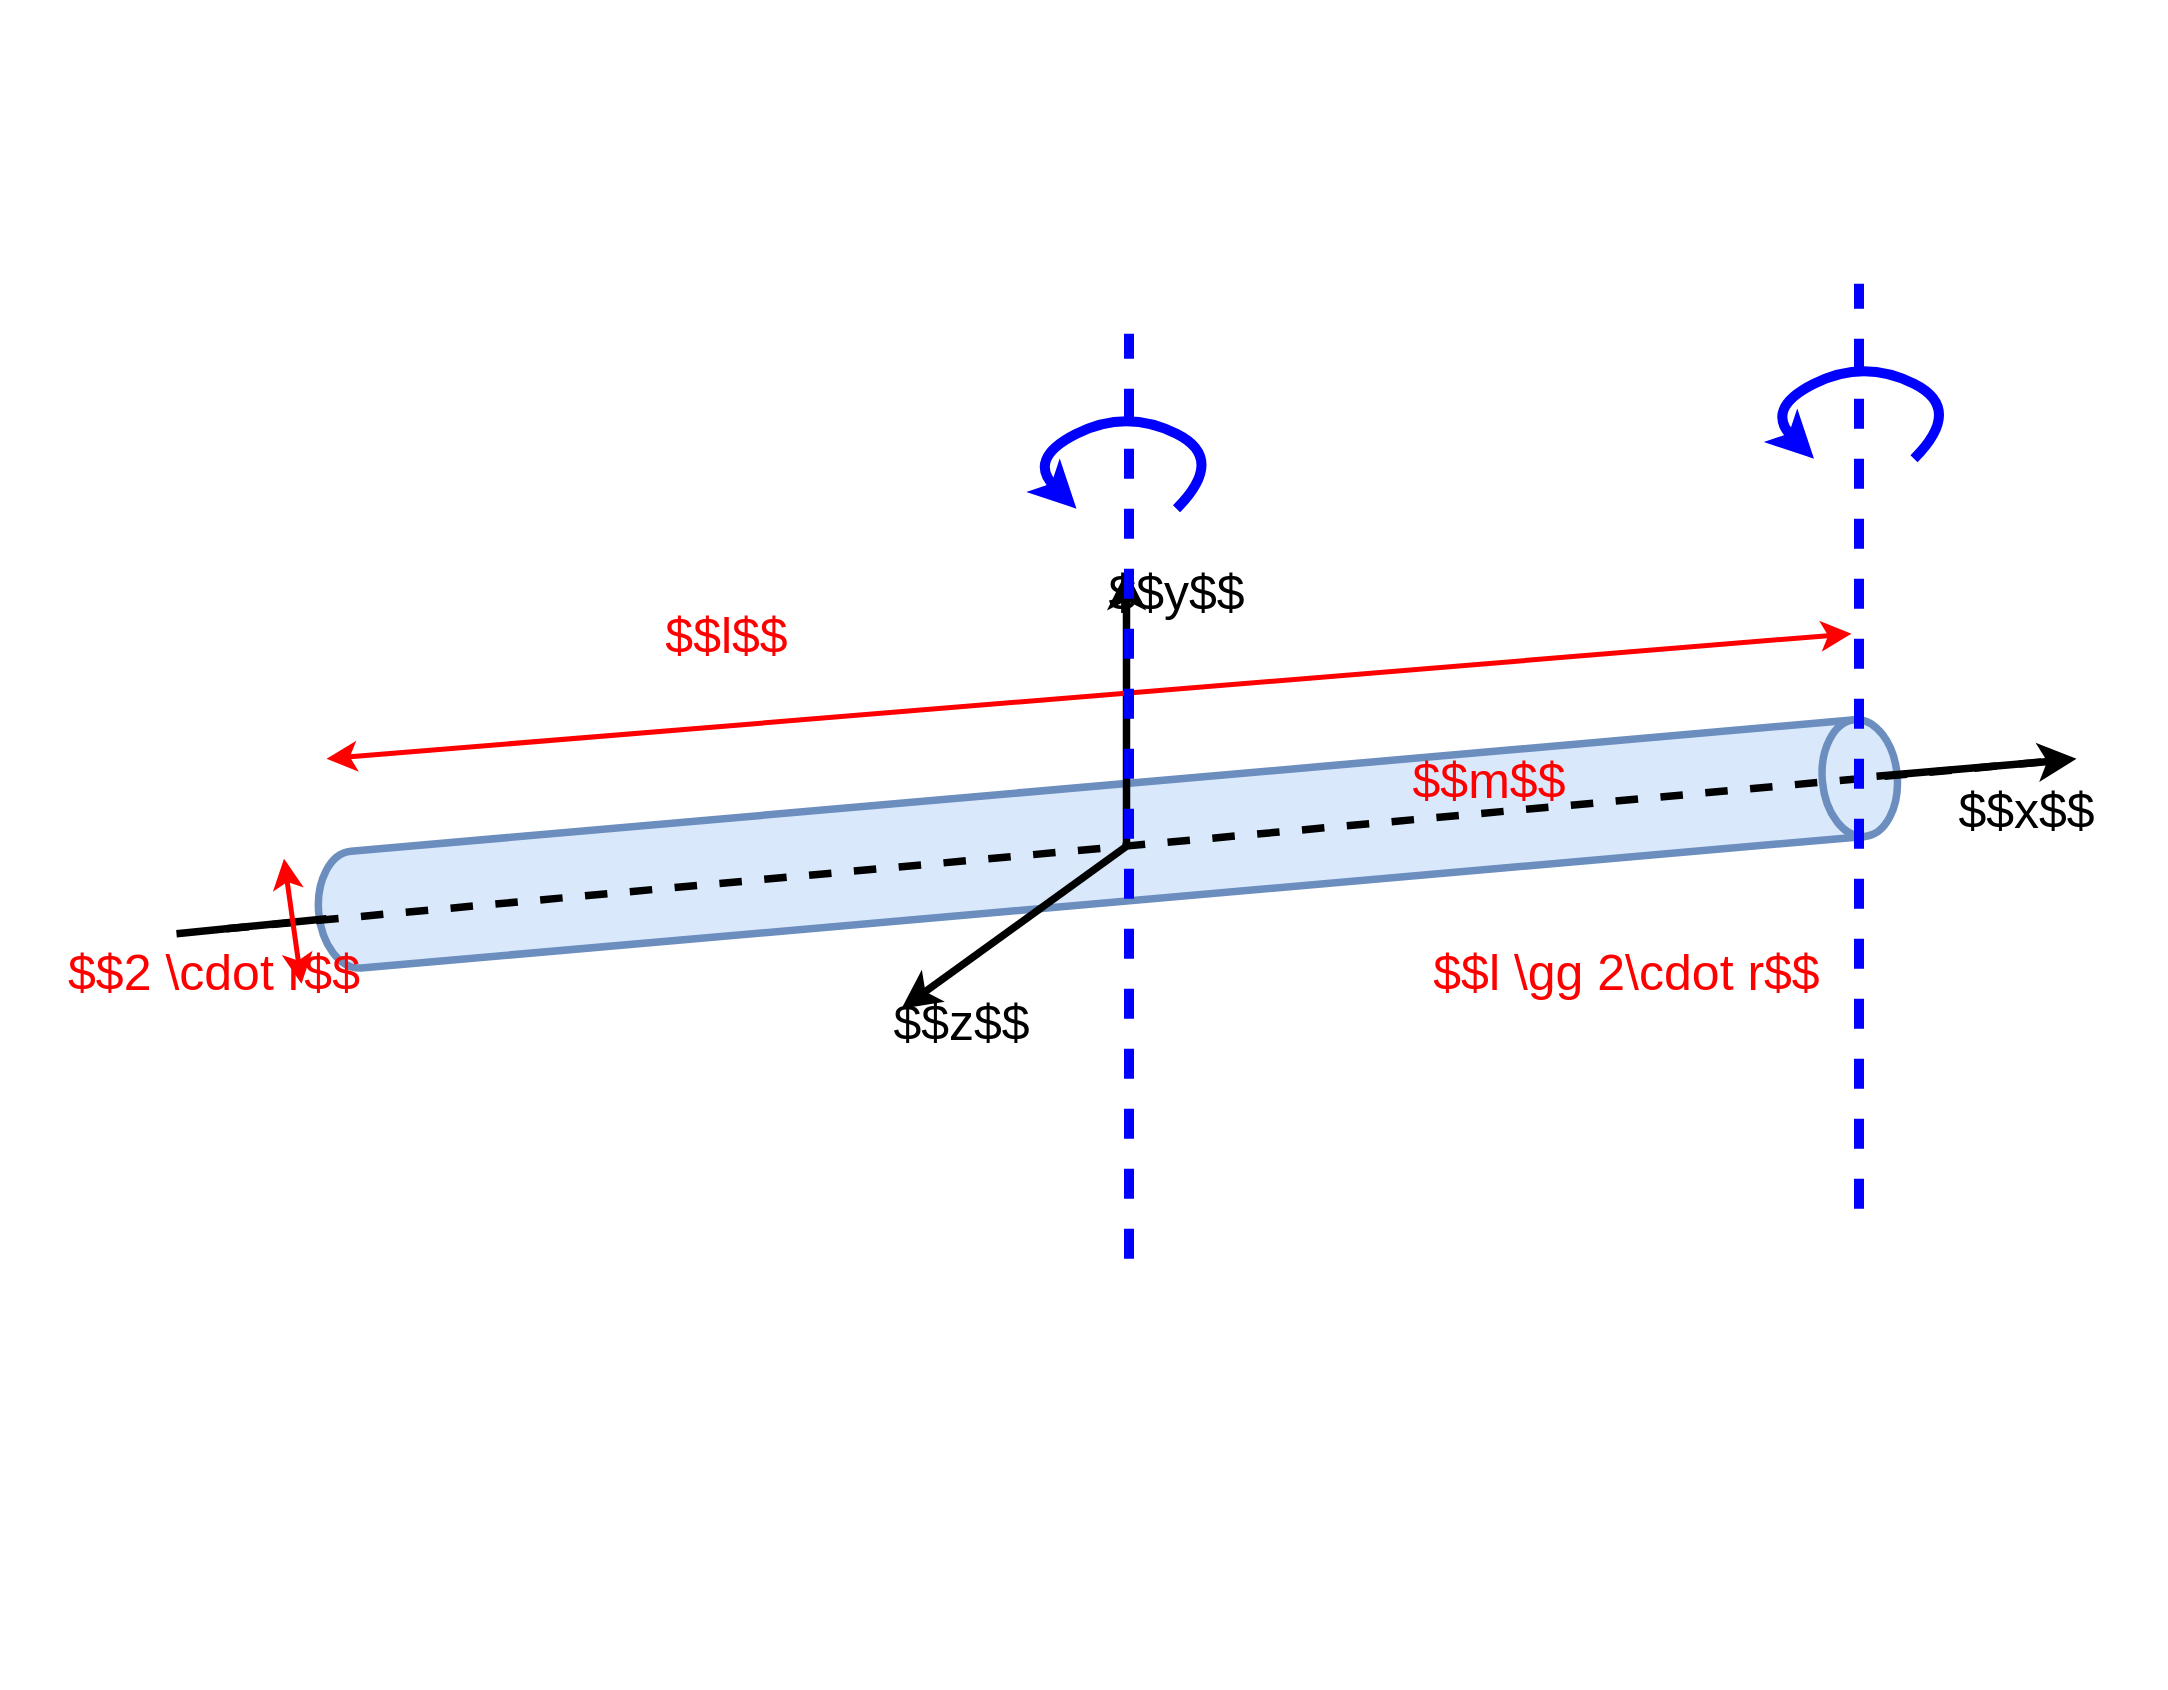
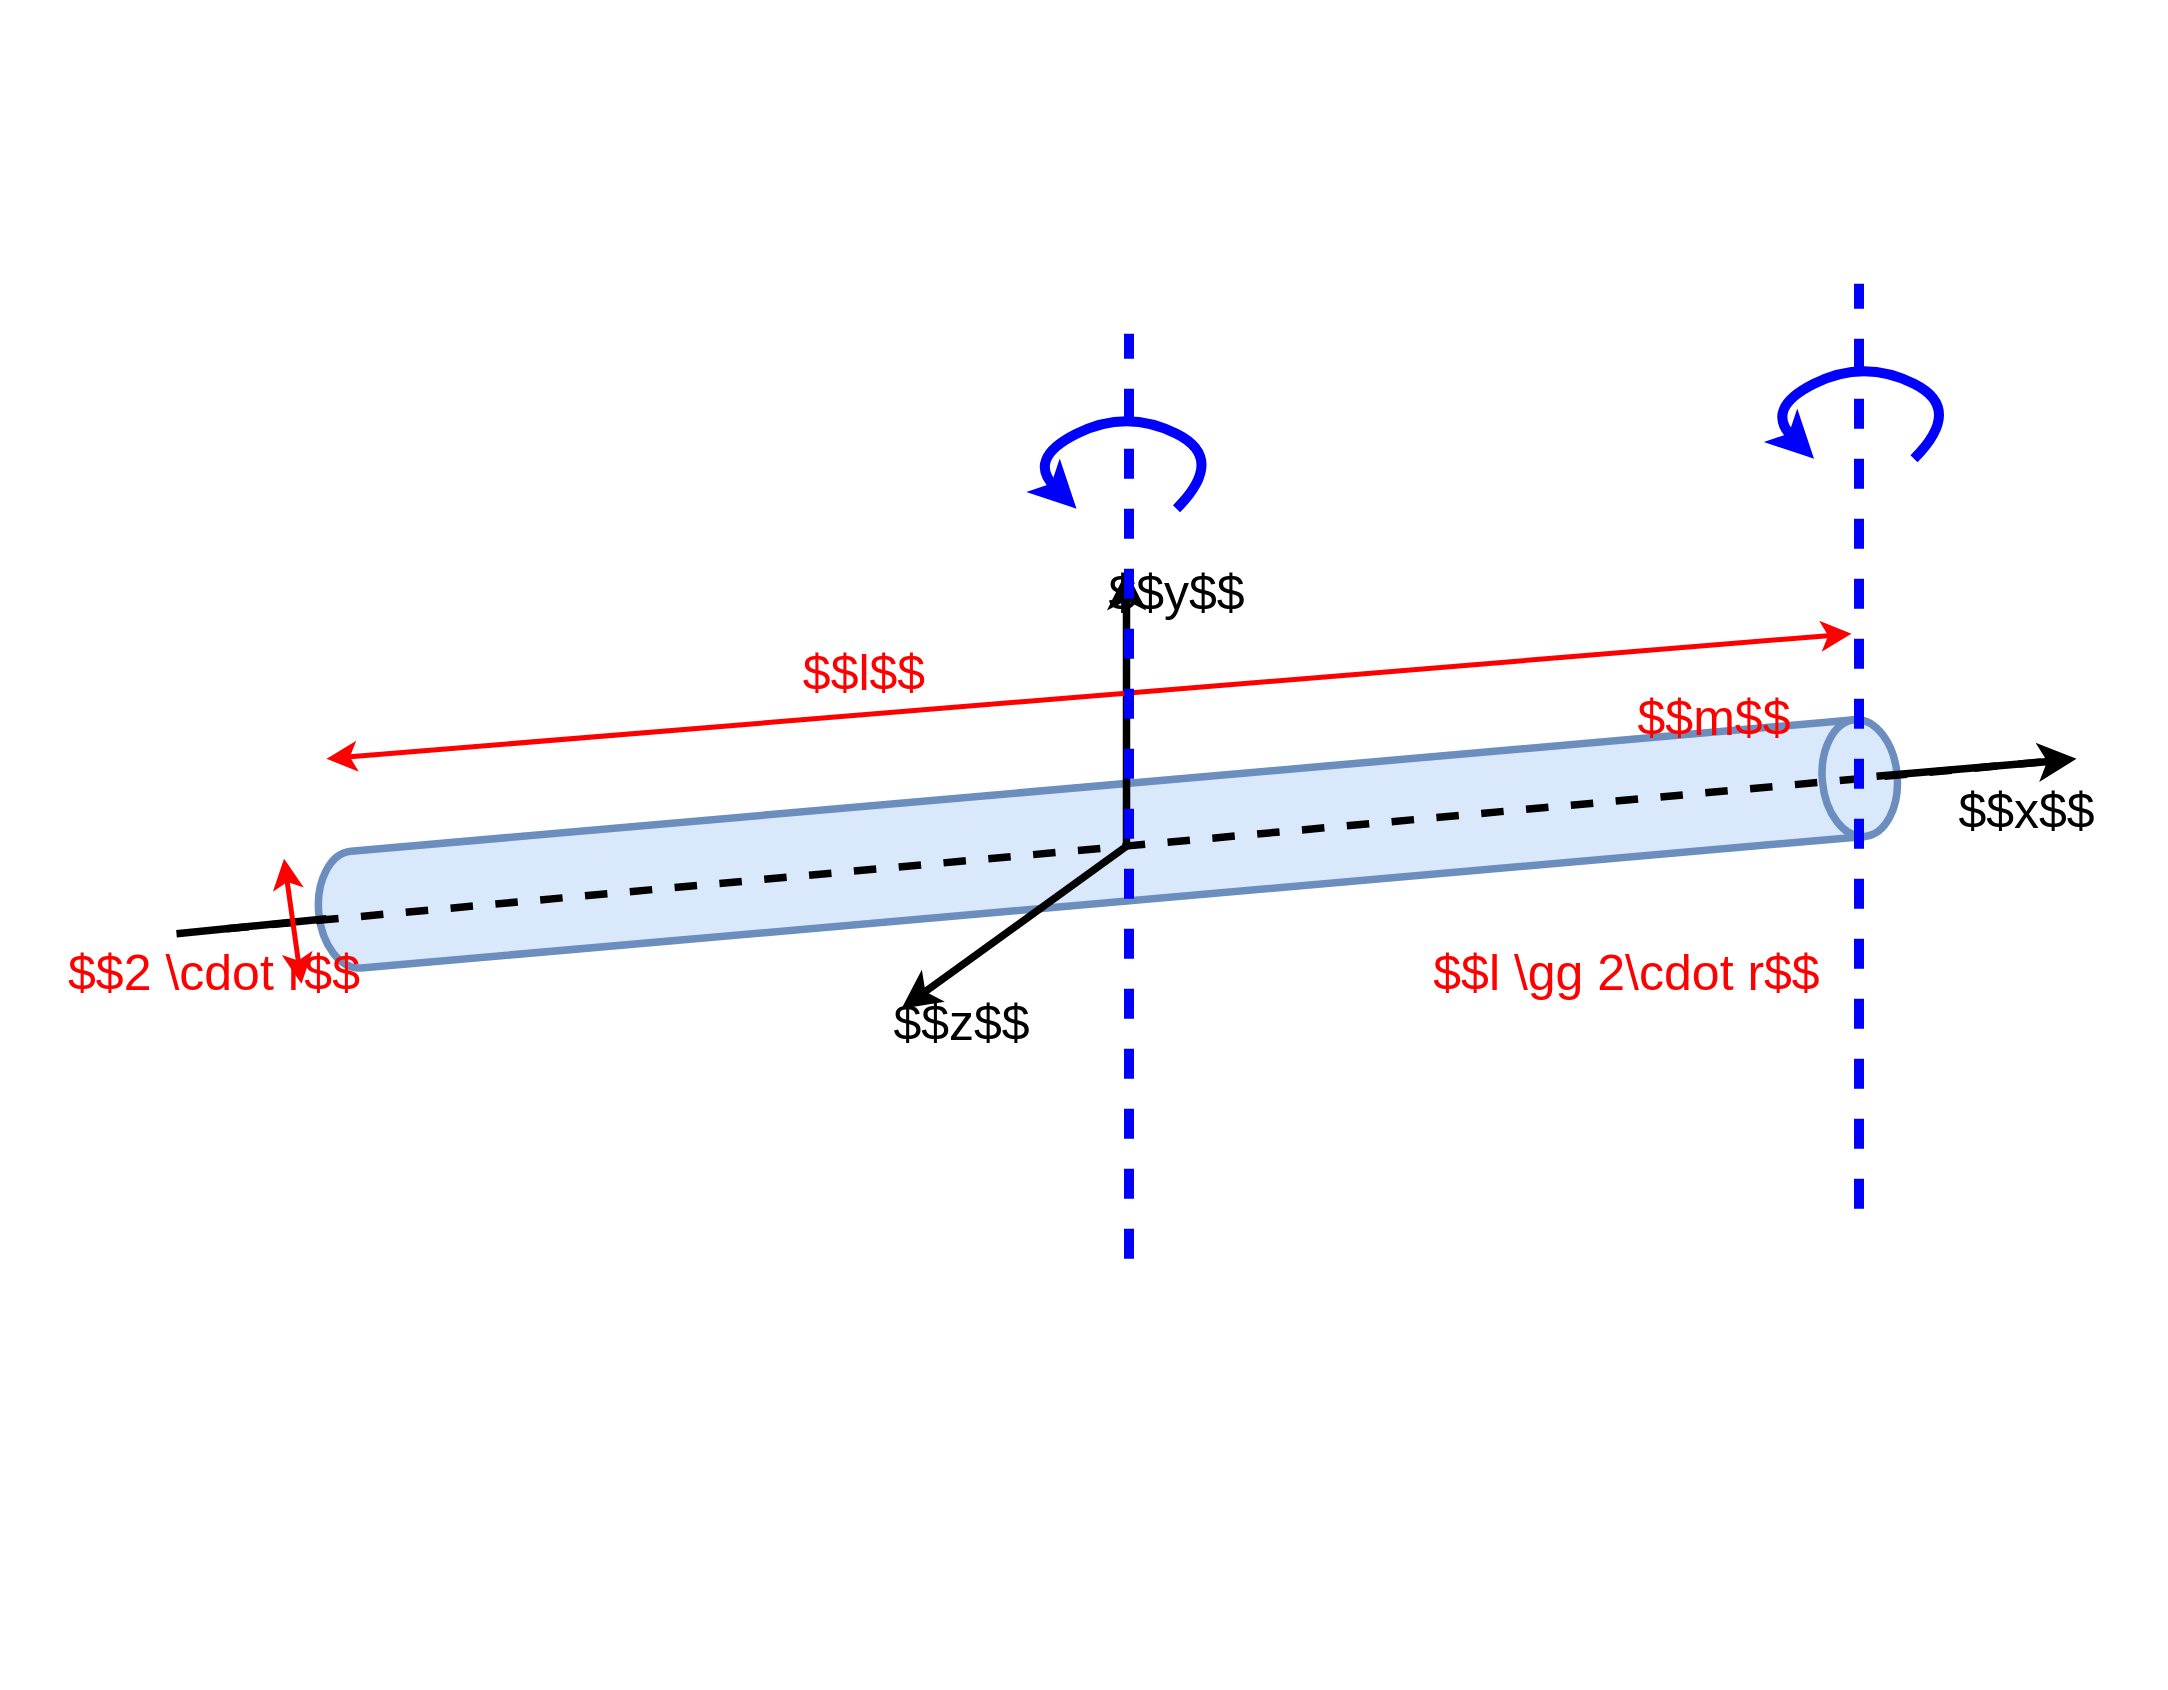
(726, 634) -> (864, 671)
(1489, 779) -> (1714, 716)
